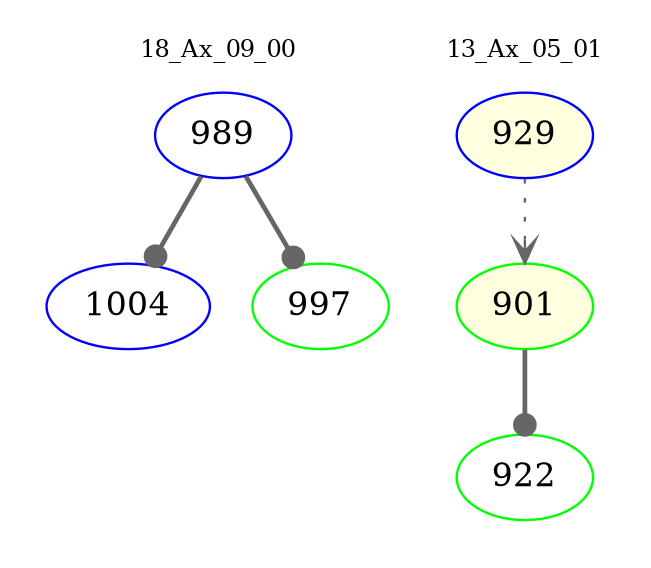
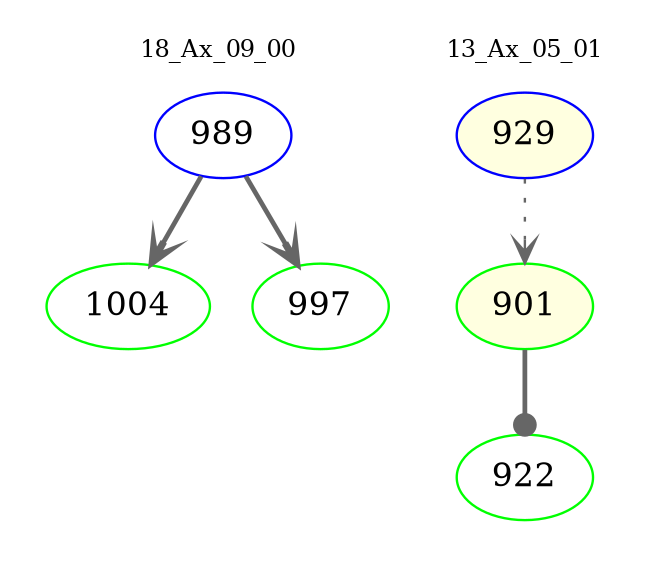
(181, 212) -> (182, 210)
(267, 213) -> (266, 211)
(128, 306) -> (128, 306)
